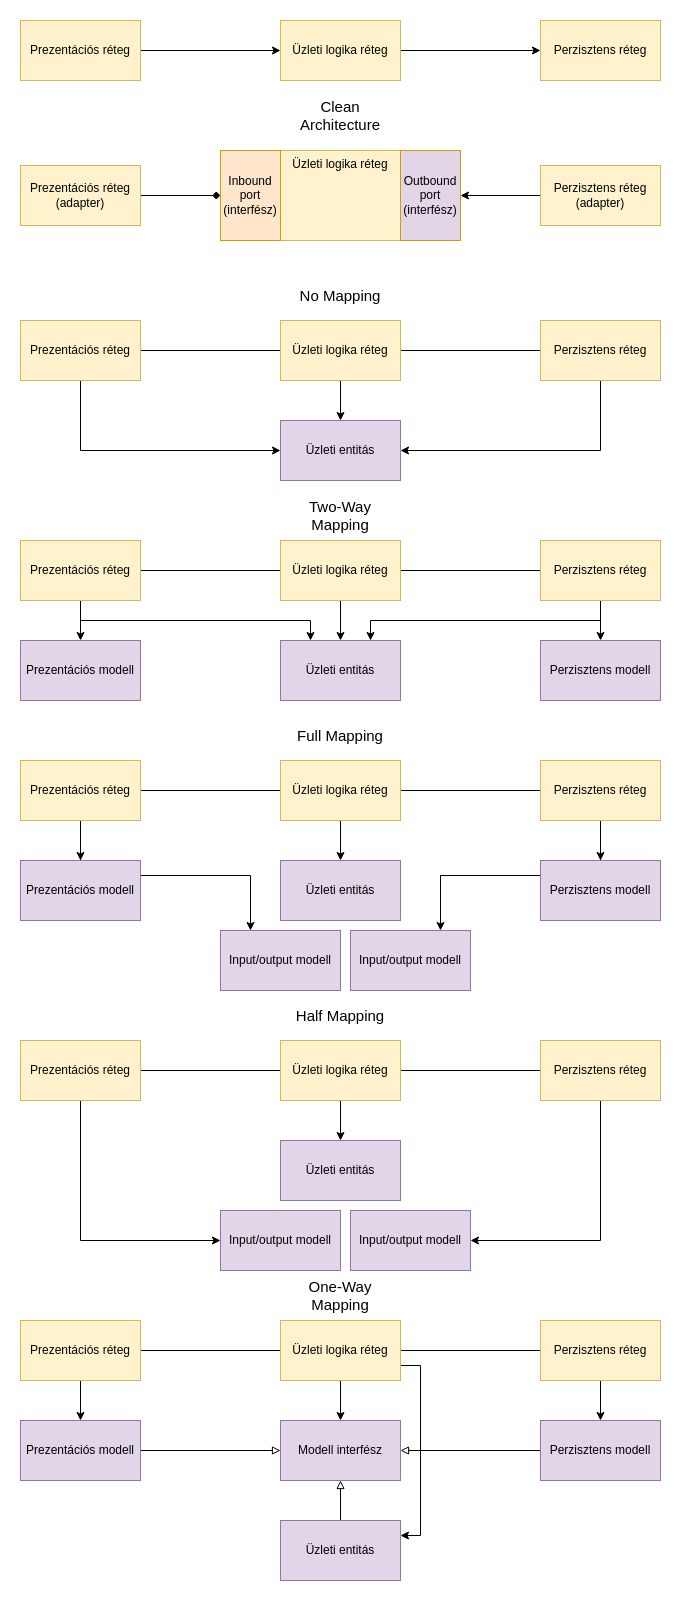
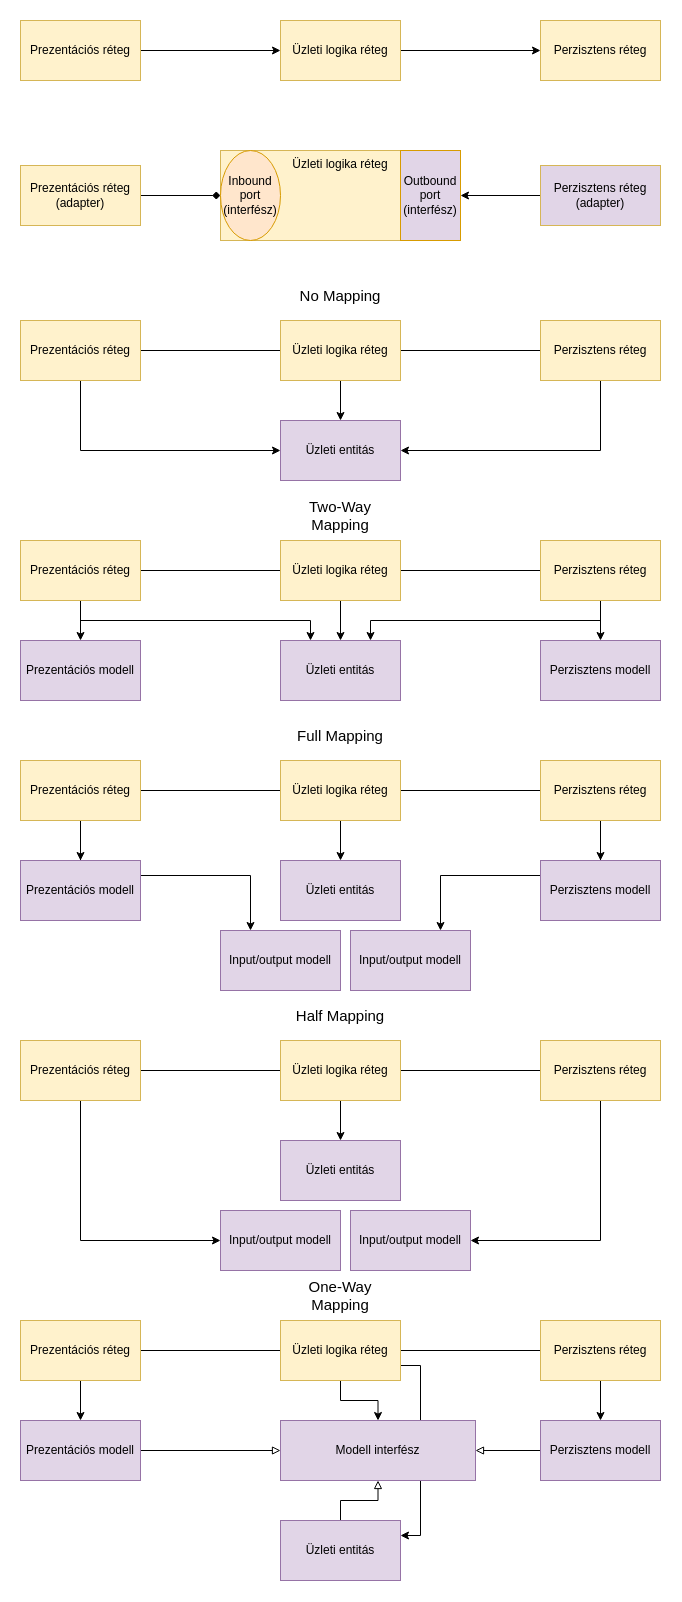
(341, 116) -> none
(251, 196) -> (251, 196)
(601, 196) -> (601, 196)
(341, 1451) -> (378, 1451)
